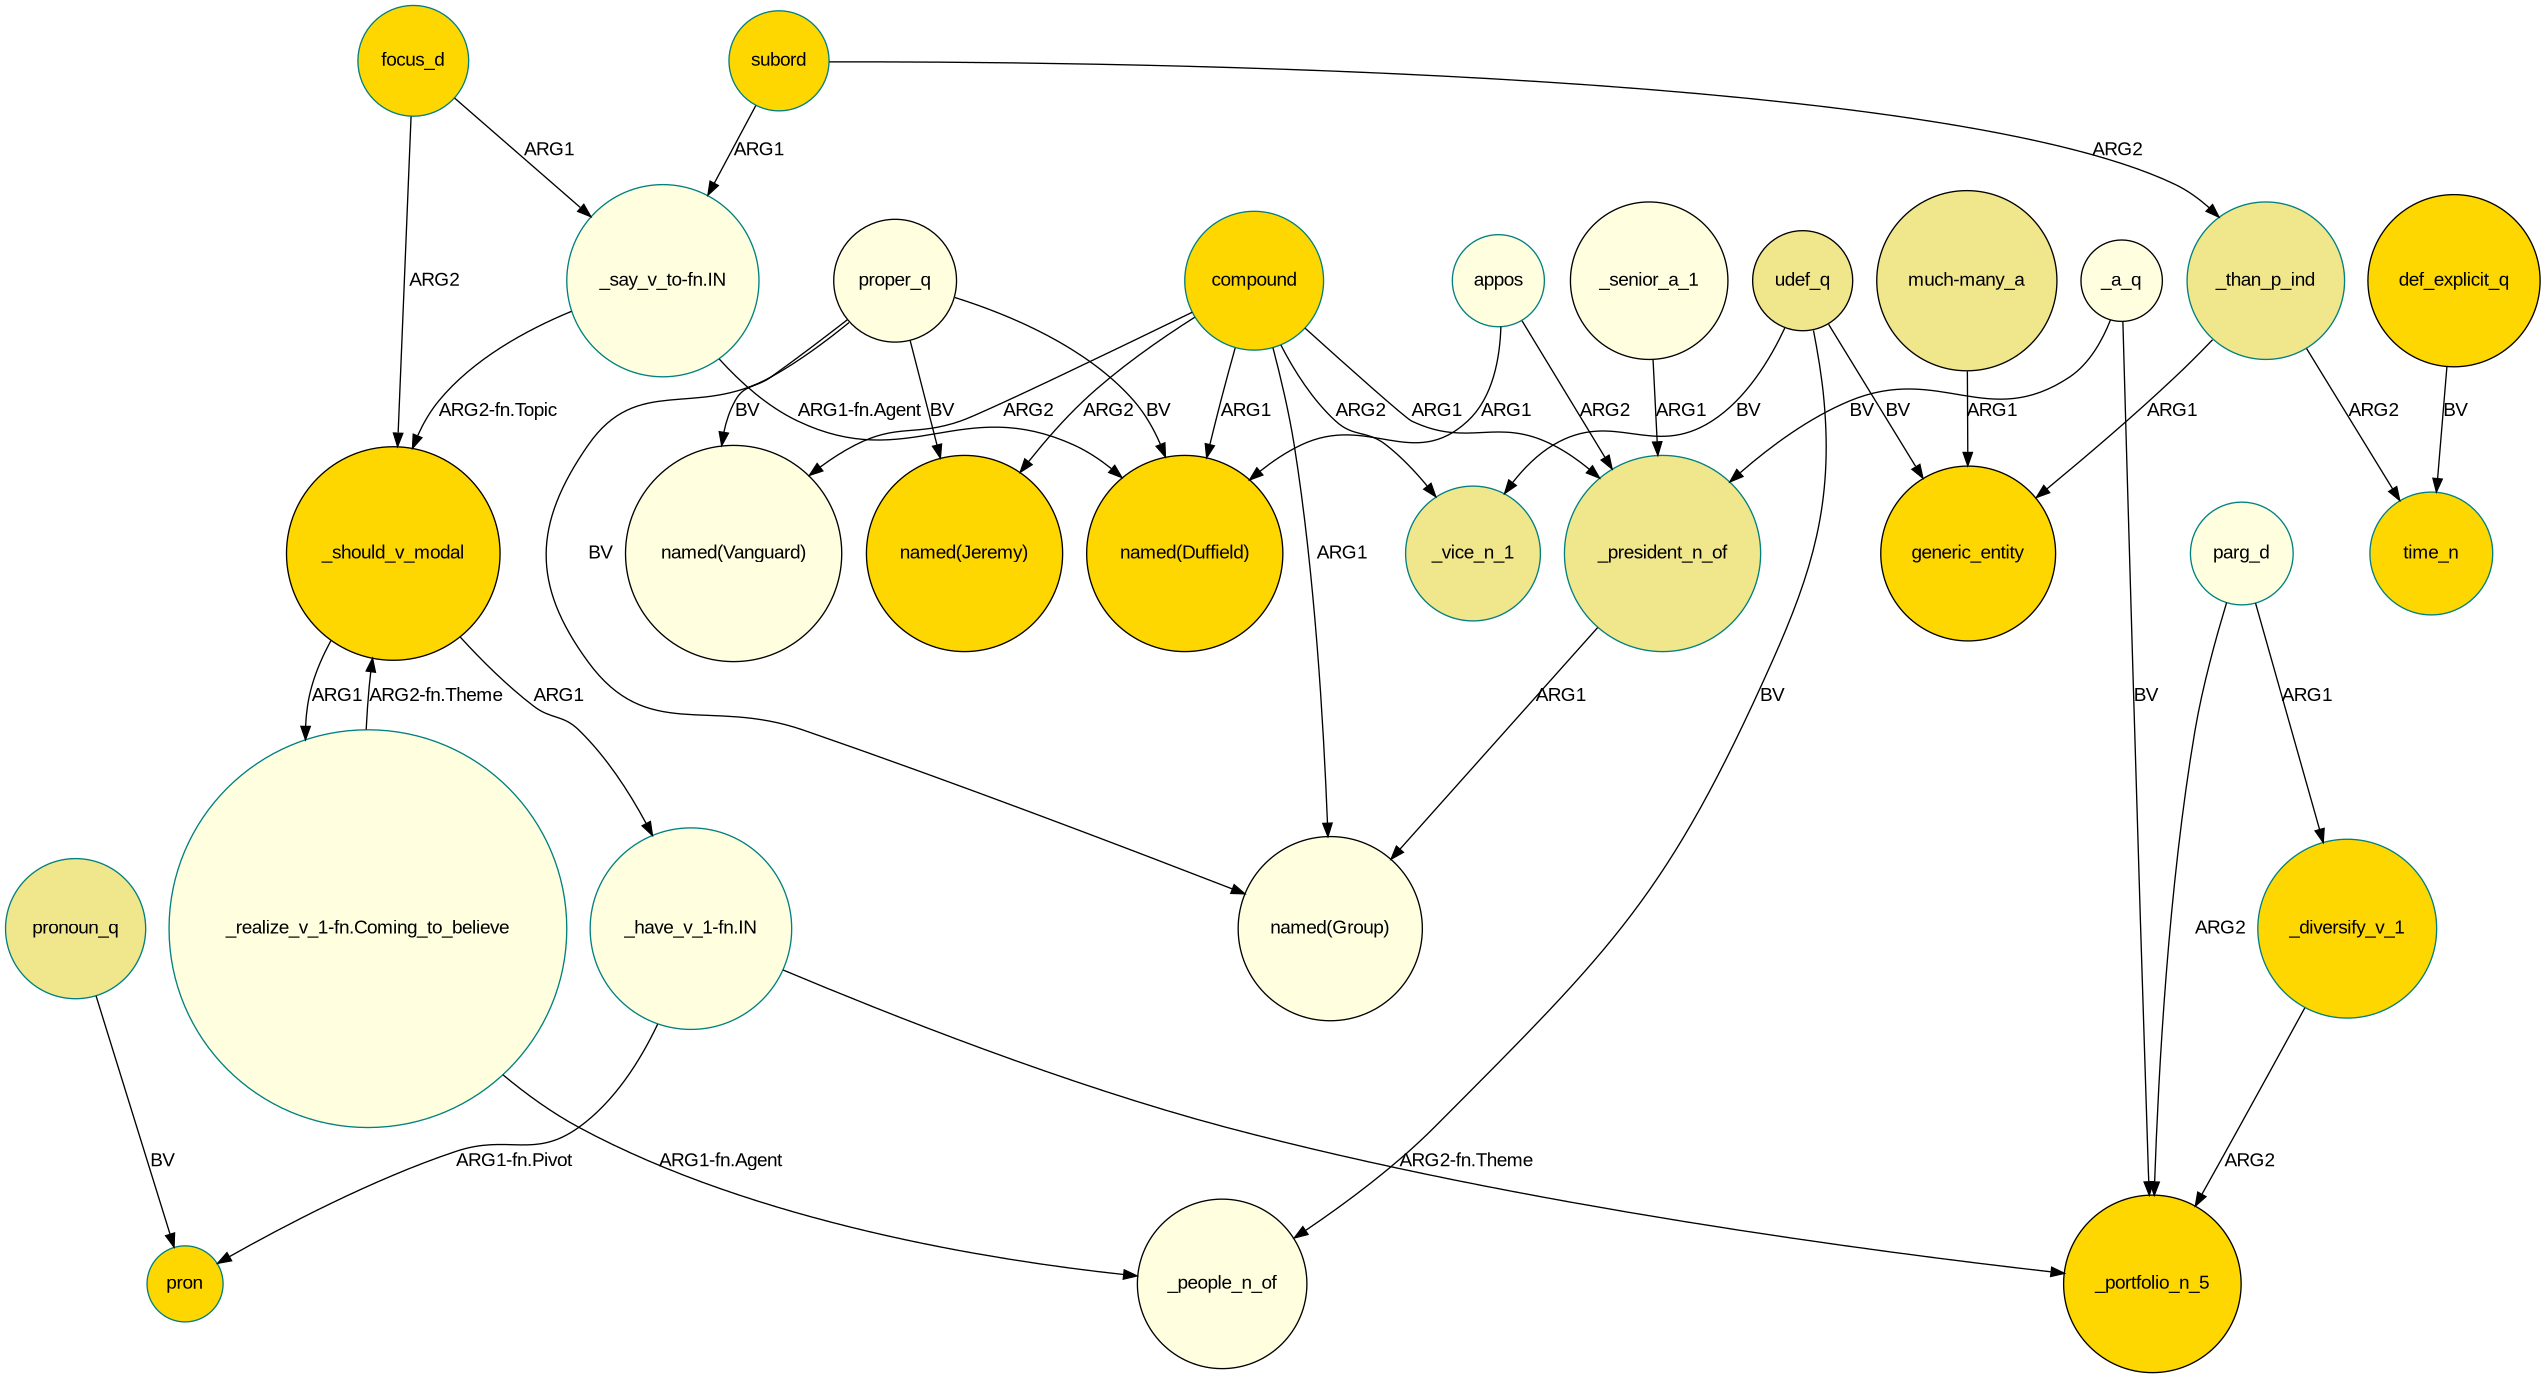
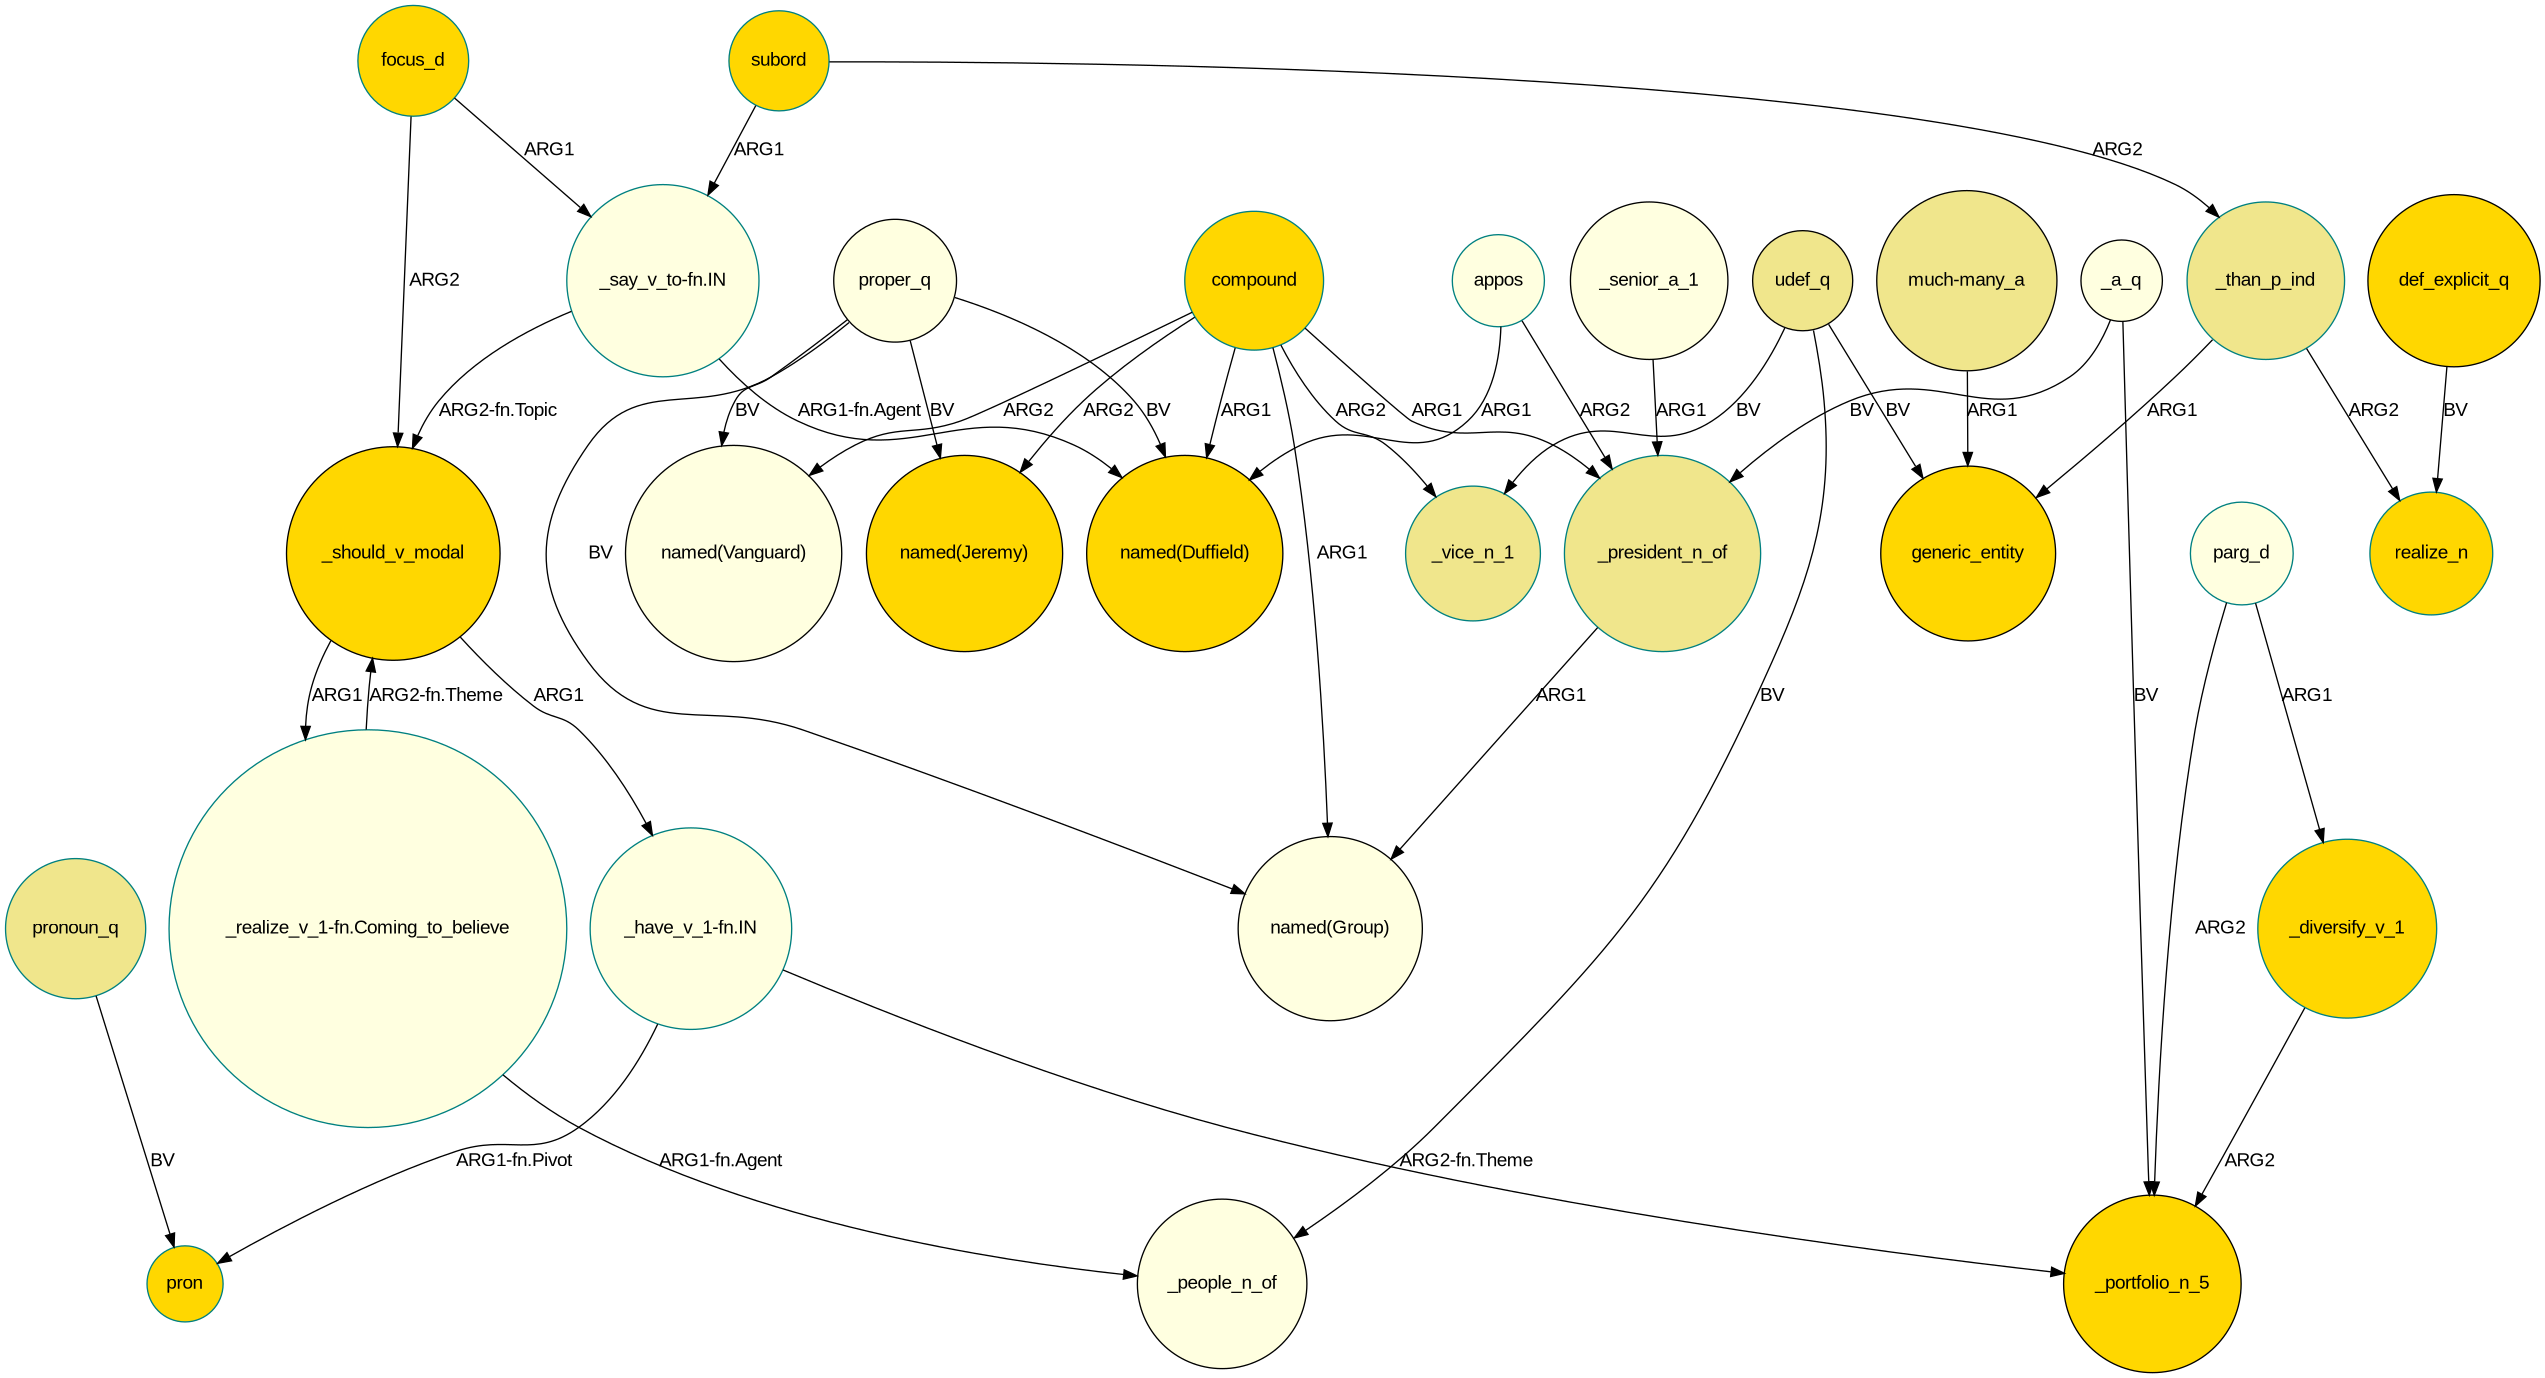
(2431, 553) -> (2431, 553)
